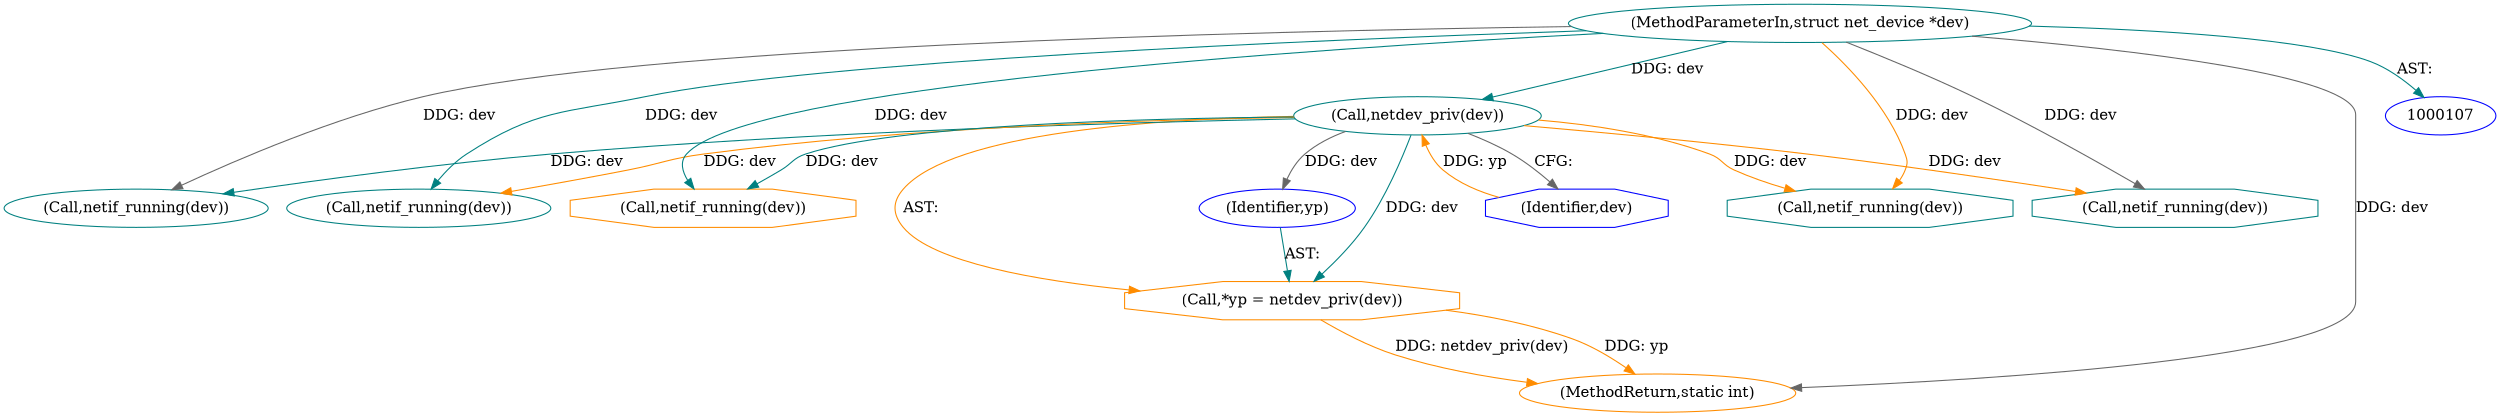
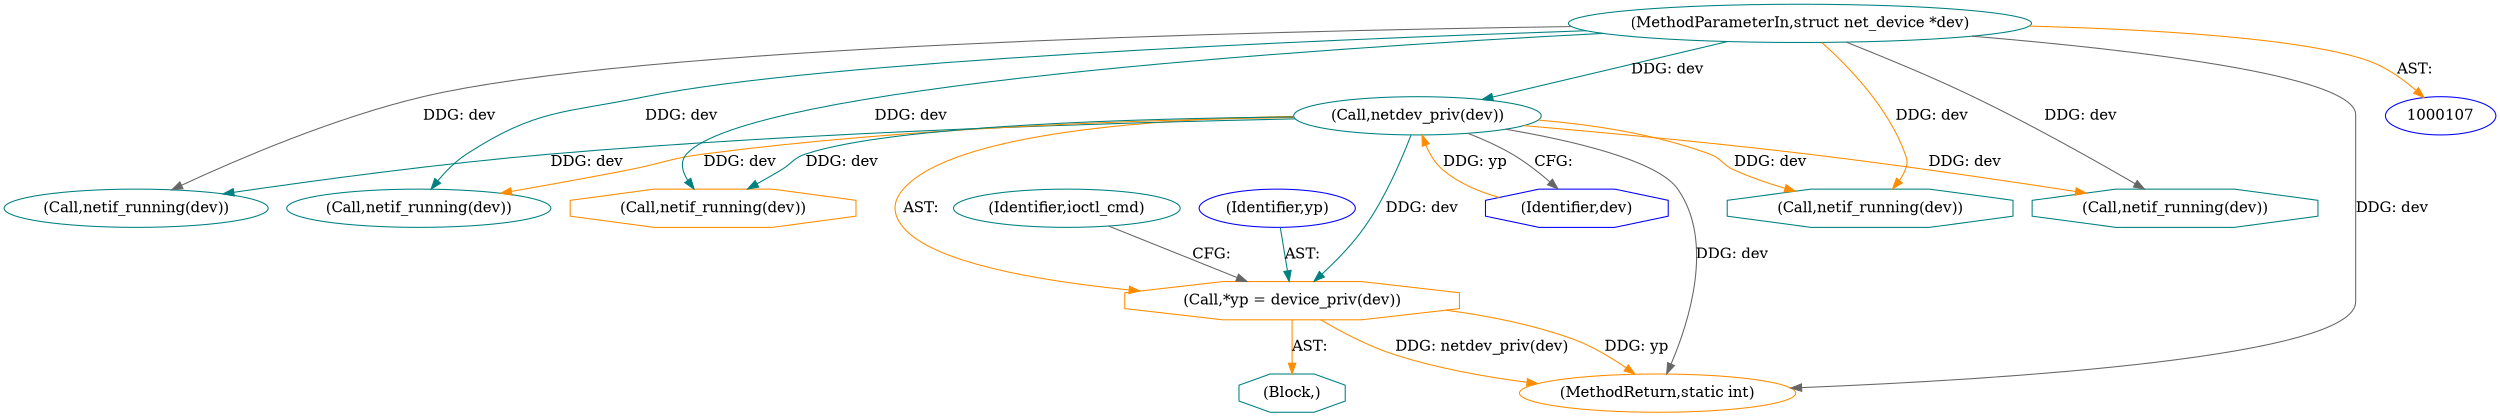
(2228, 37) -> (2228, 37)
(1311, 149) -> (1677, 188)
none -> (1067, 208)
(1292, 301) -> (1292, 301)
none -> (1292, 393)
